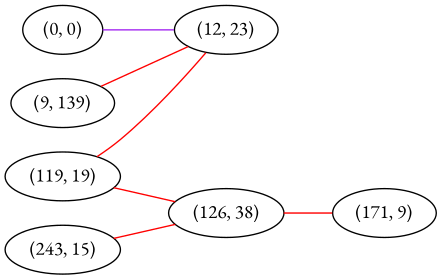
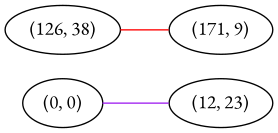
(63, 103) -> none
(63, 176) -> none
(63, 250) -> none
